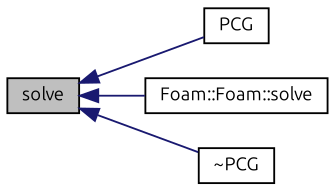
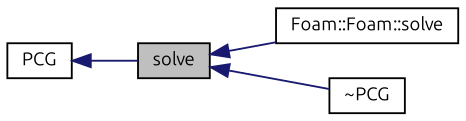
(151, 57) -> (114, 61)
